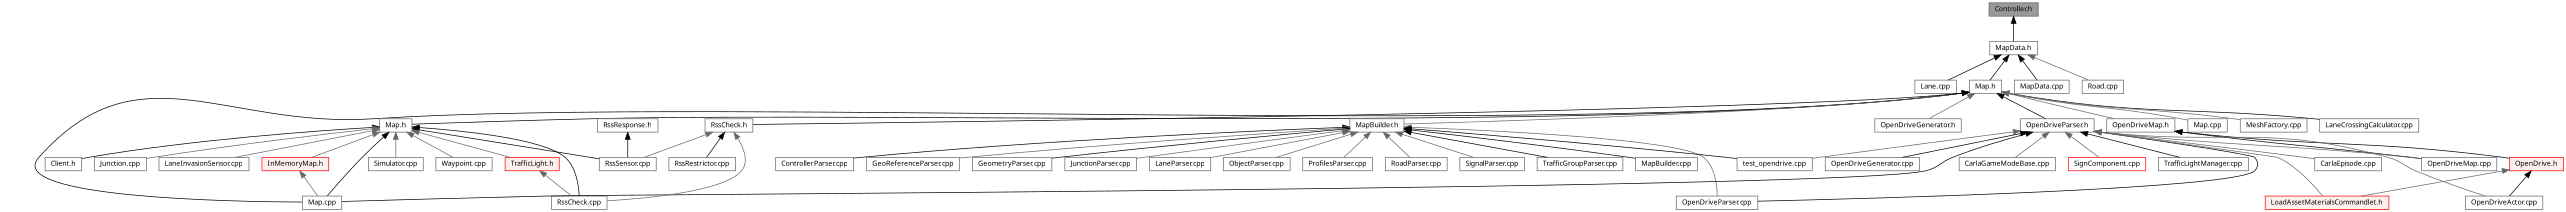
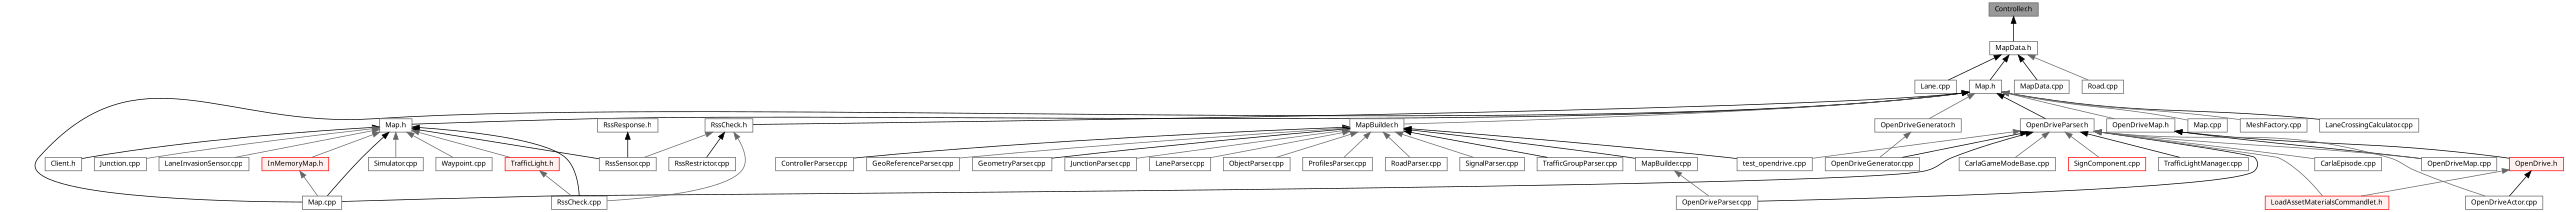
(1579, 137) -> (1696, 187)
none -> (1898, 142)
